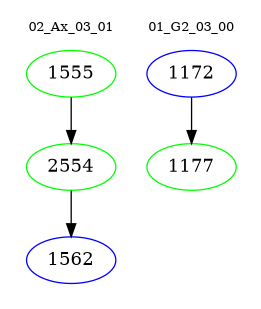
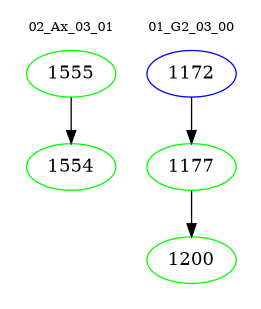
(71, 167) -> (71, 167)
(71, 260) -> none
none -> (192, 260)
